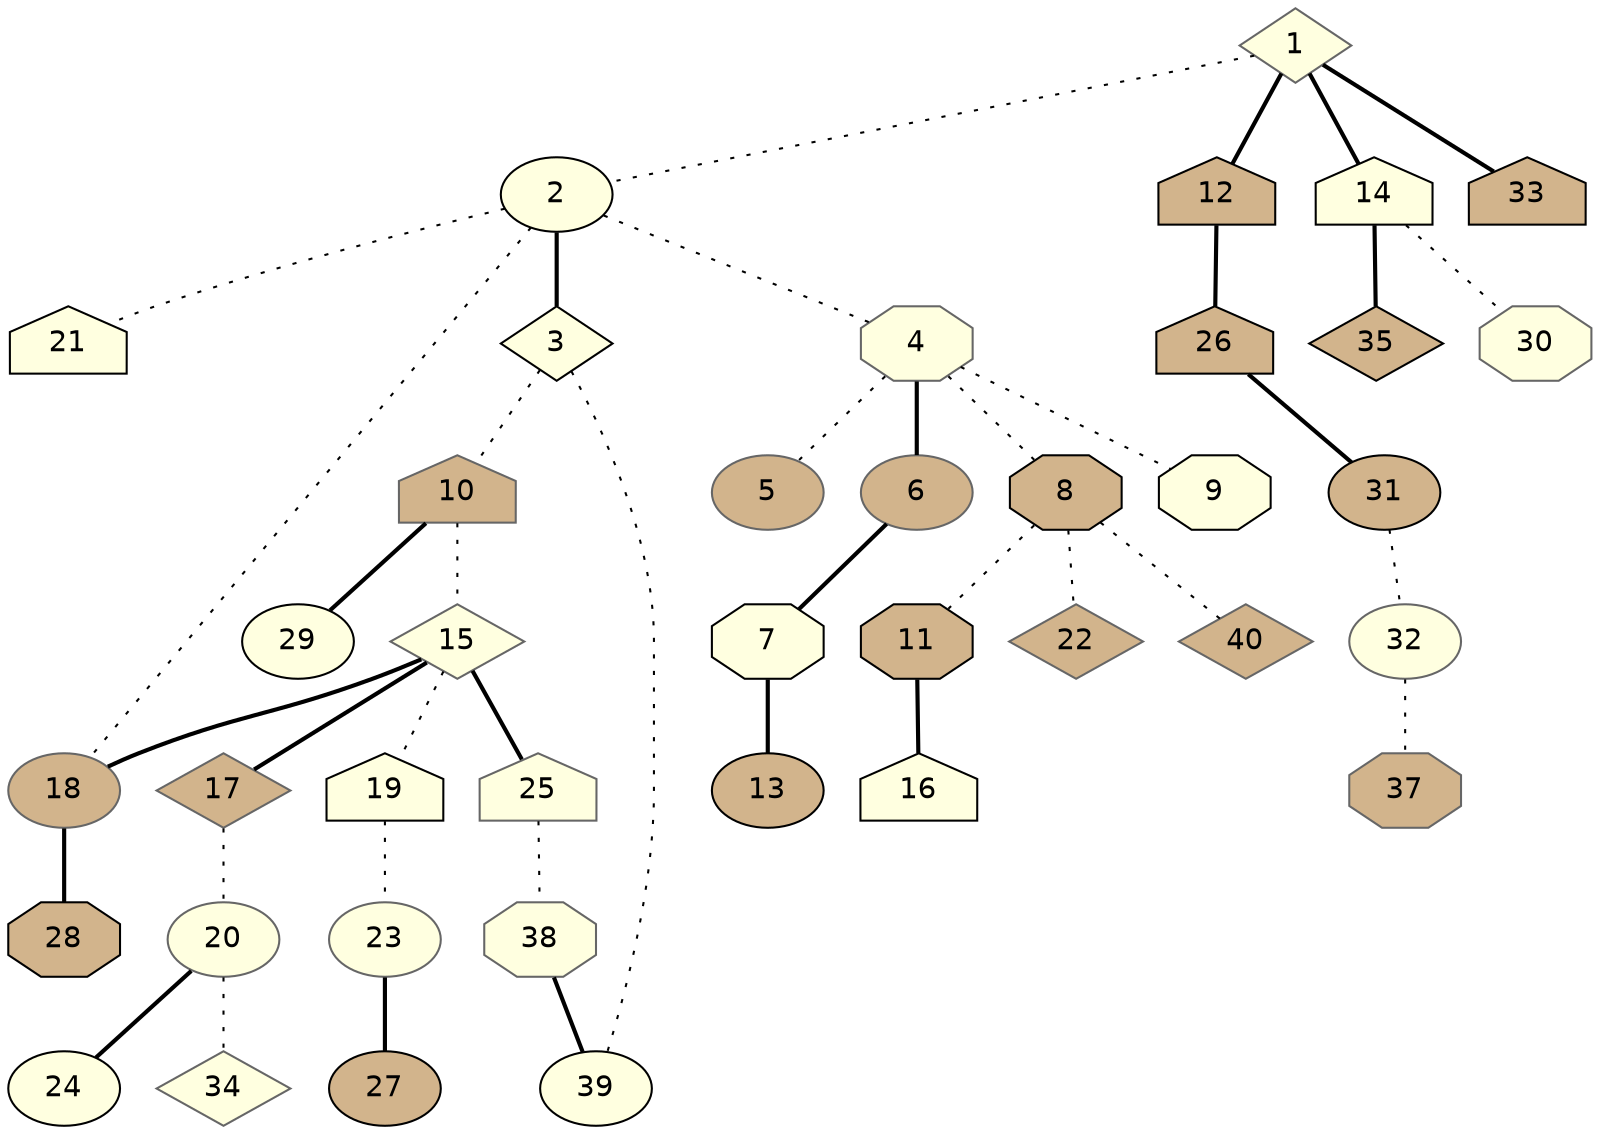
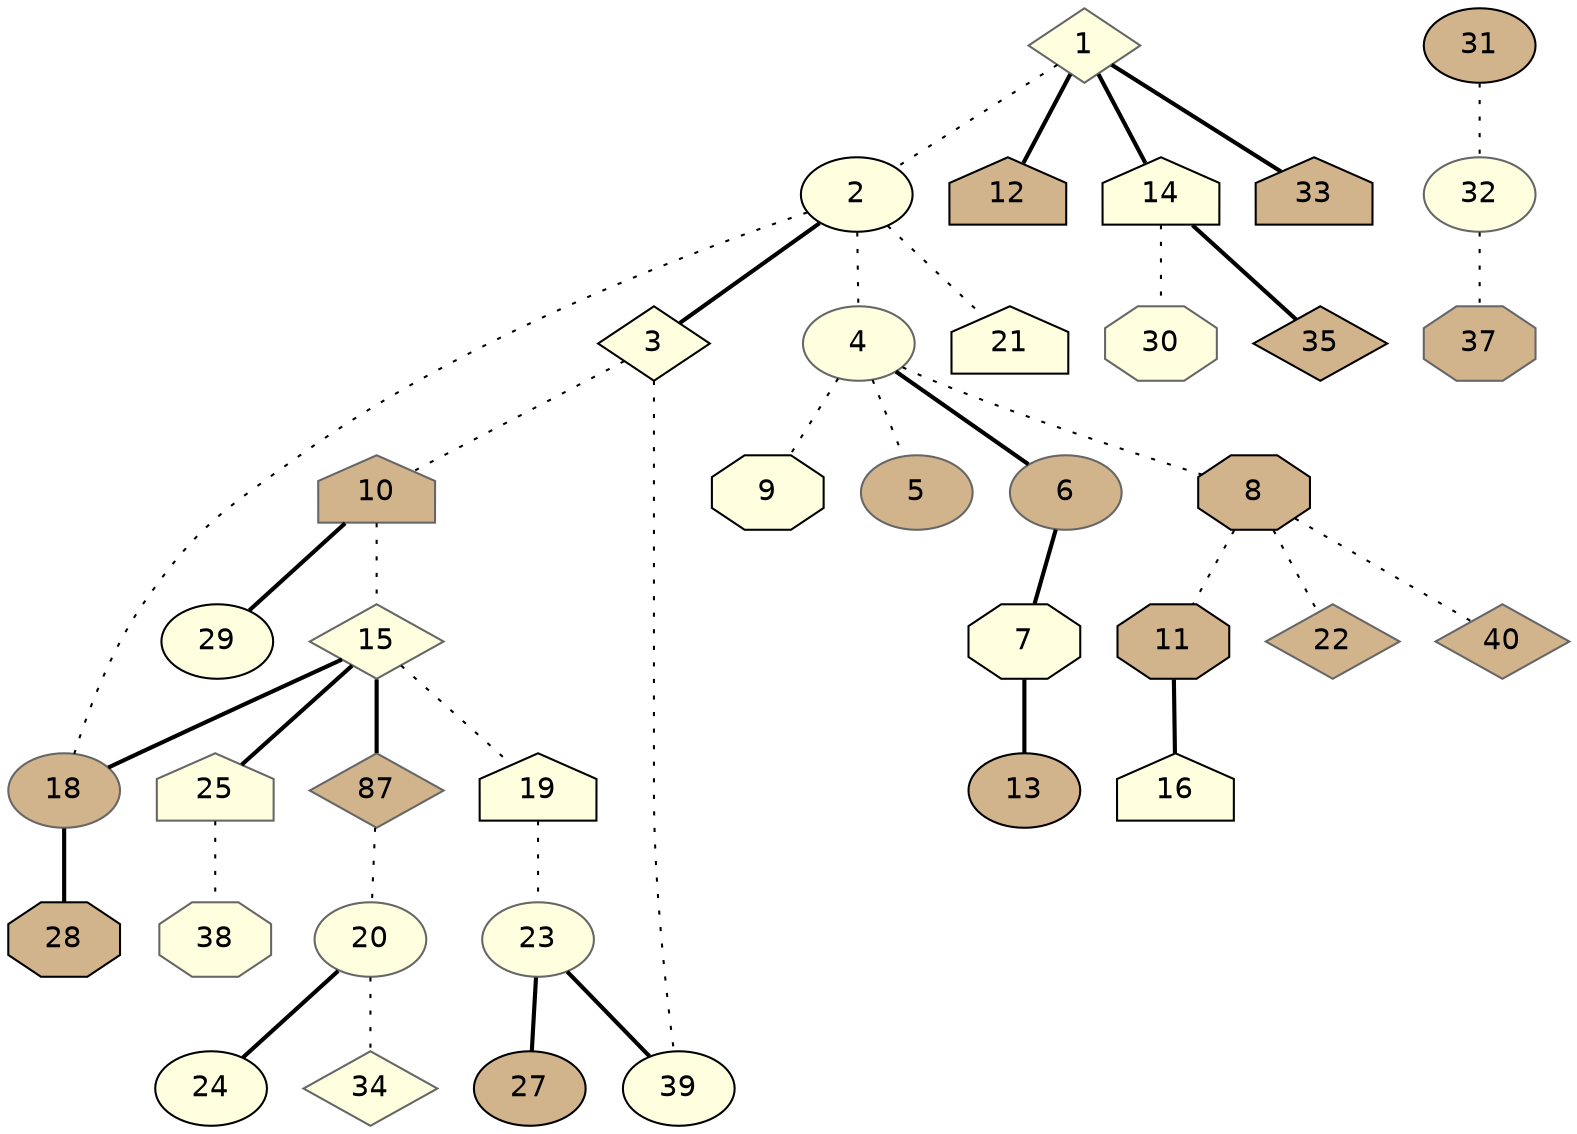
(917, 344) -> (859, 344)
(1215, 344) -> none
(224, 791) -> (377, 791)
(568, 1015) -> (608, 1014)
